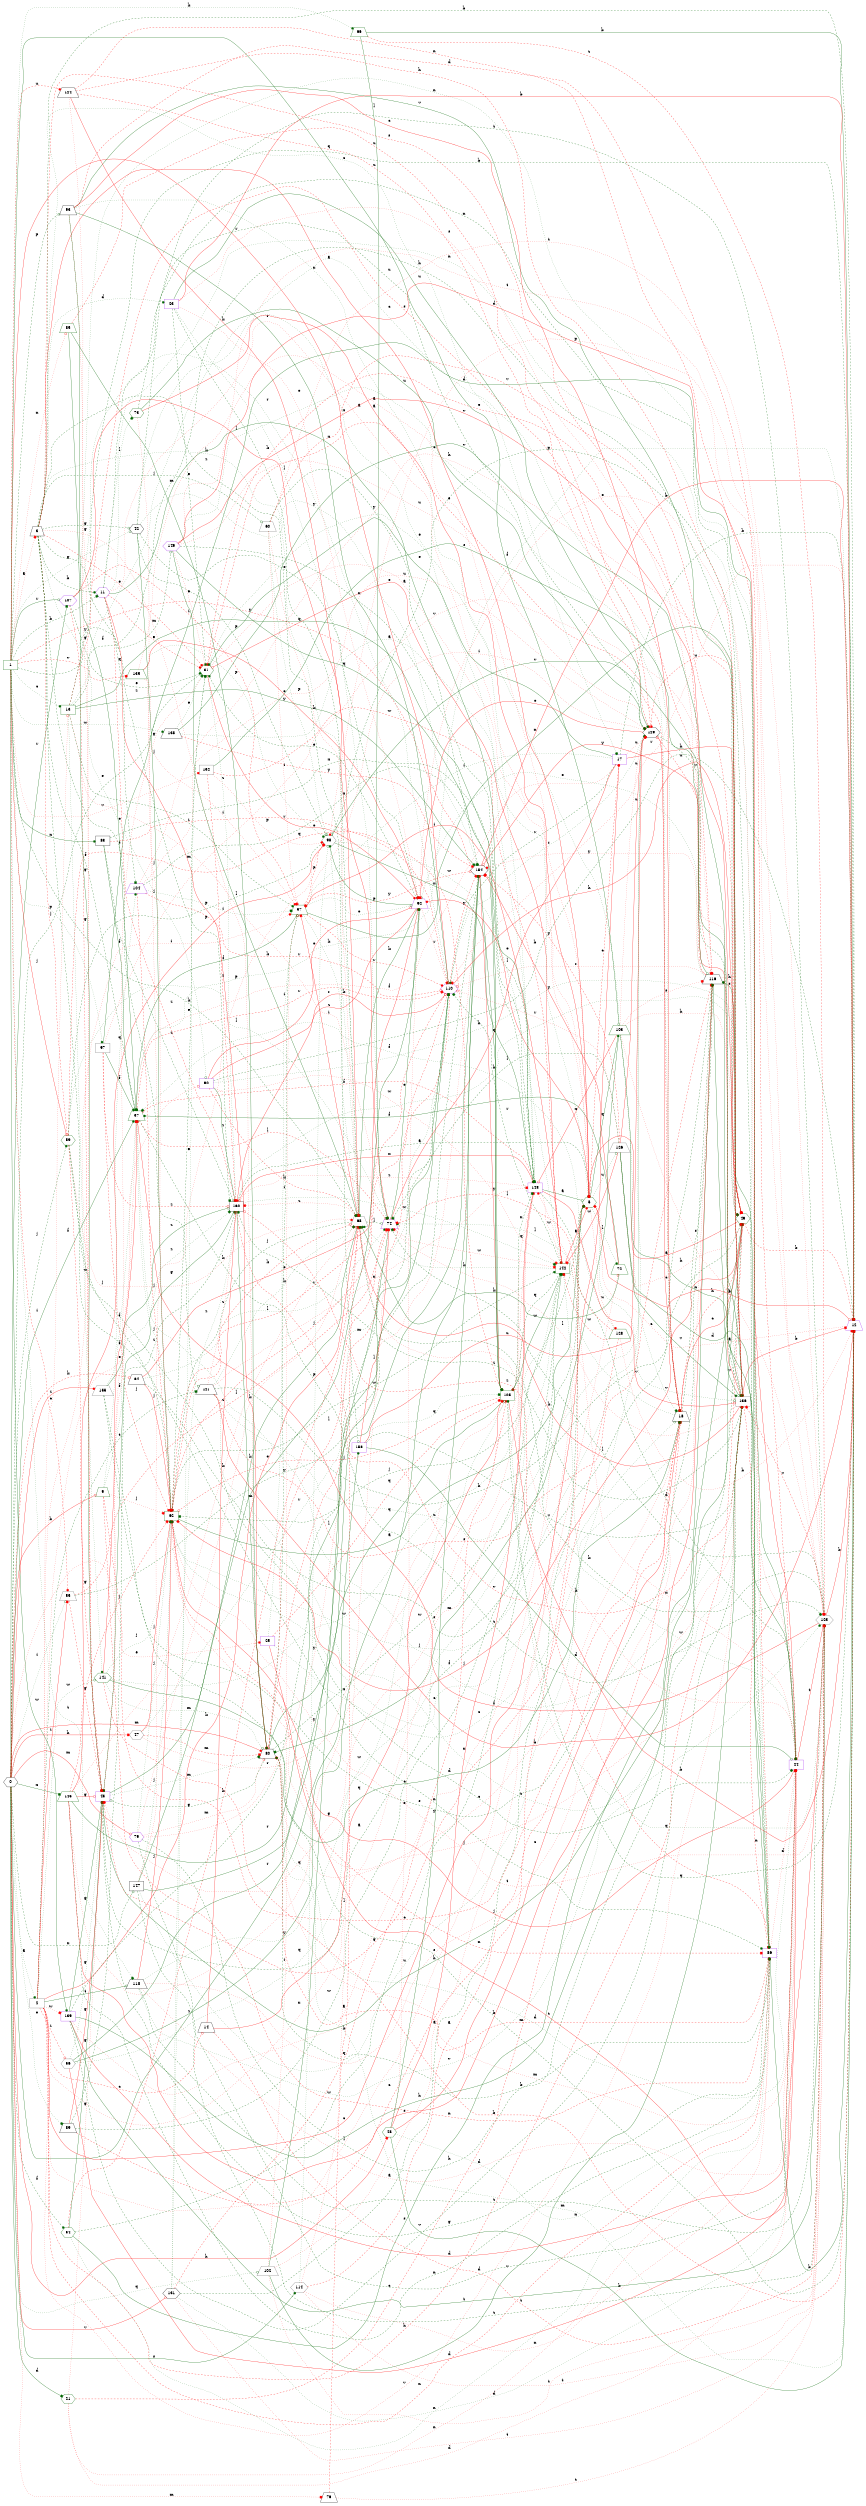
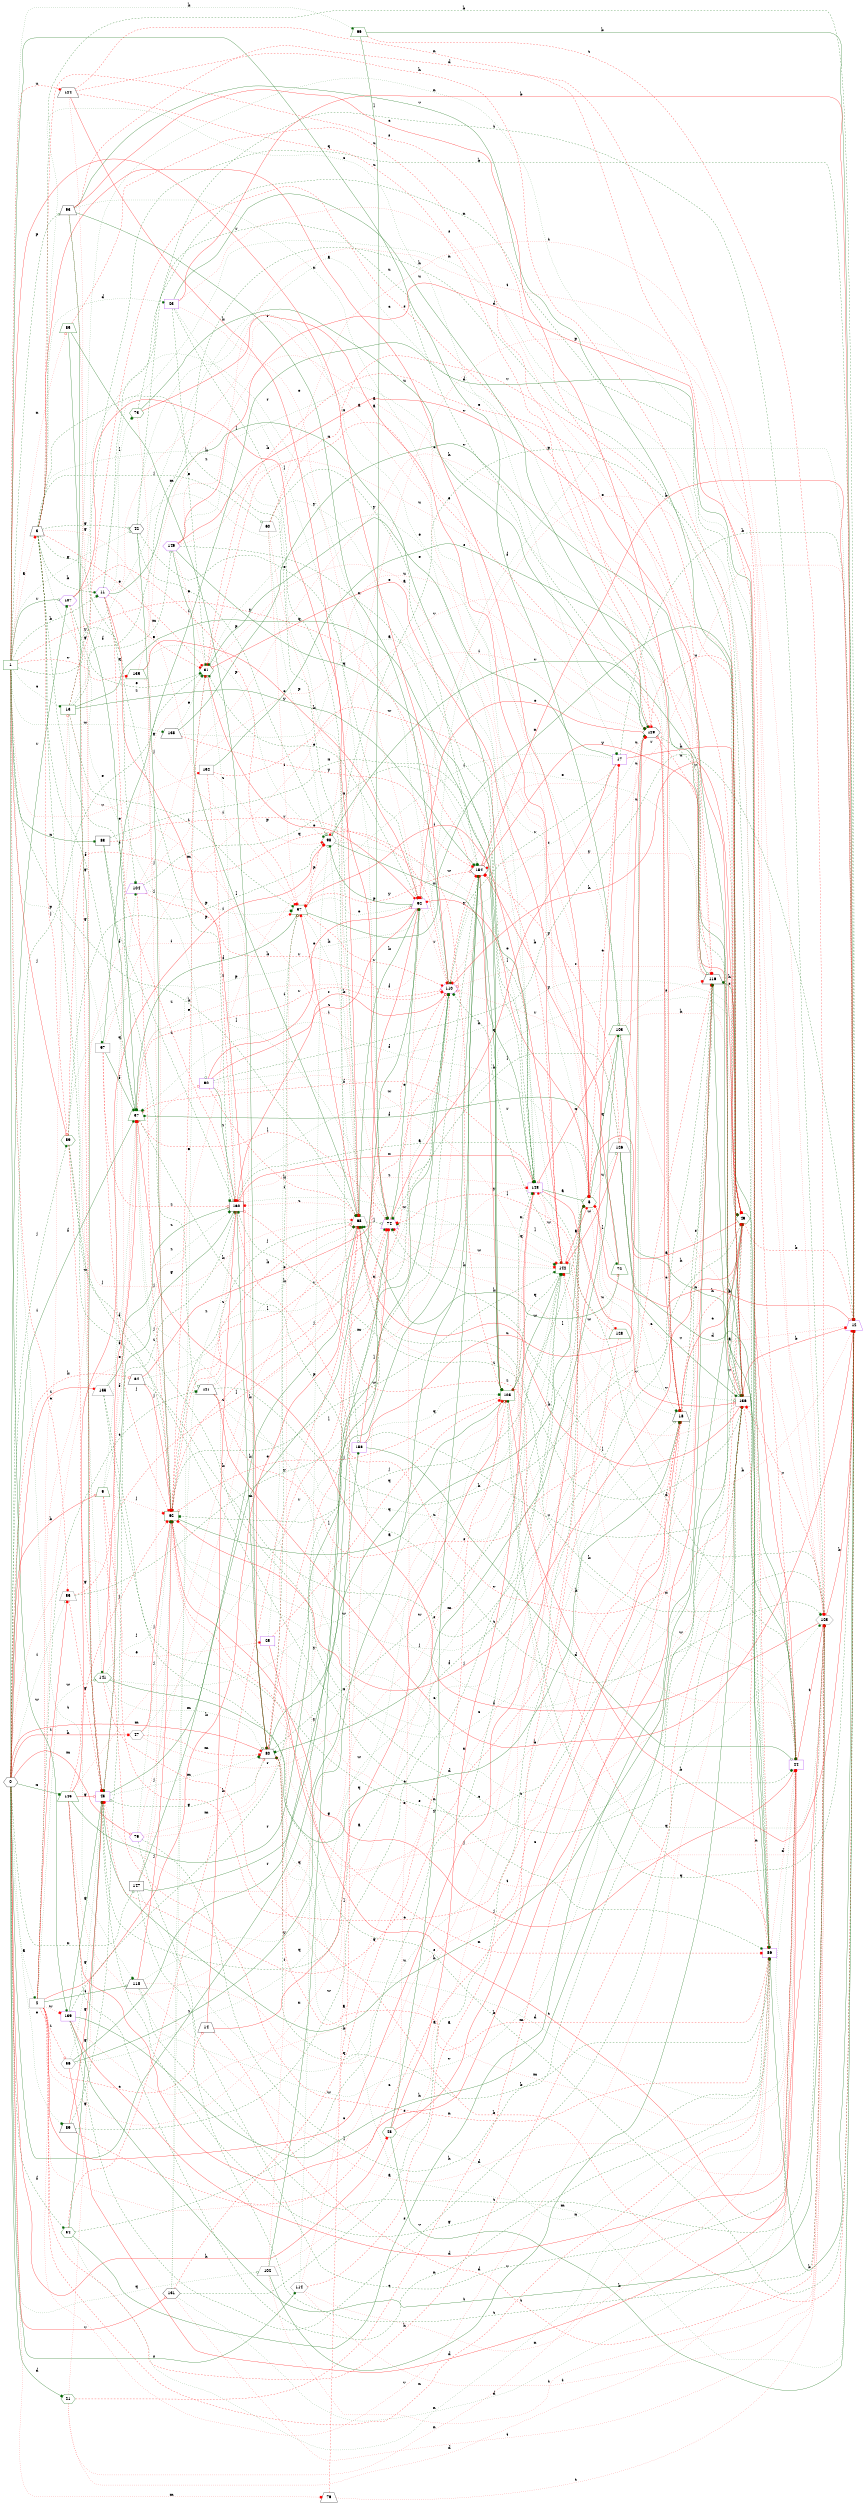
(189, 1094) -> (189, 1094)
